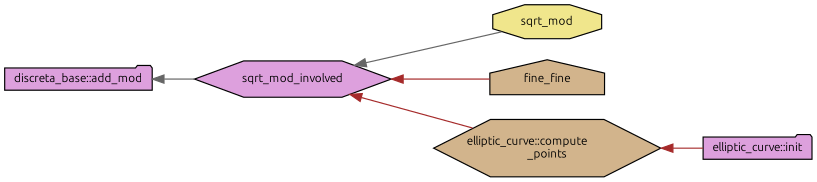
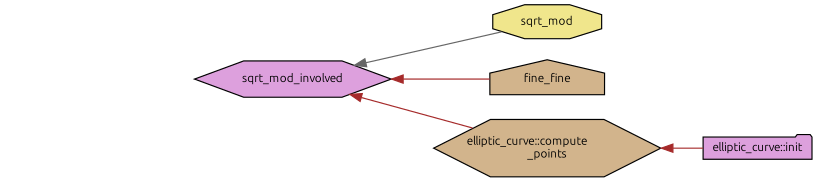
(78, 79) -> none
